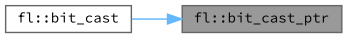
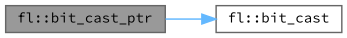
(150, 19) -> (184, 19)
